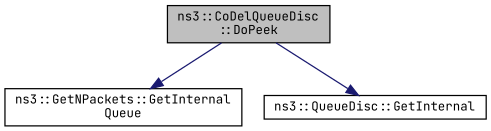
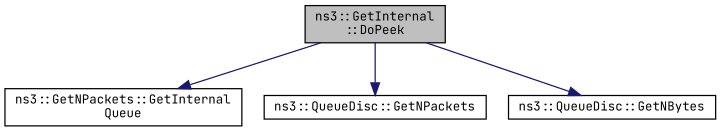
(249, 24) -> (375, 24)
(375, 107) -> (612, 107)
none -> (375, 107)
